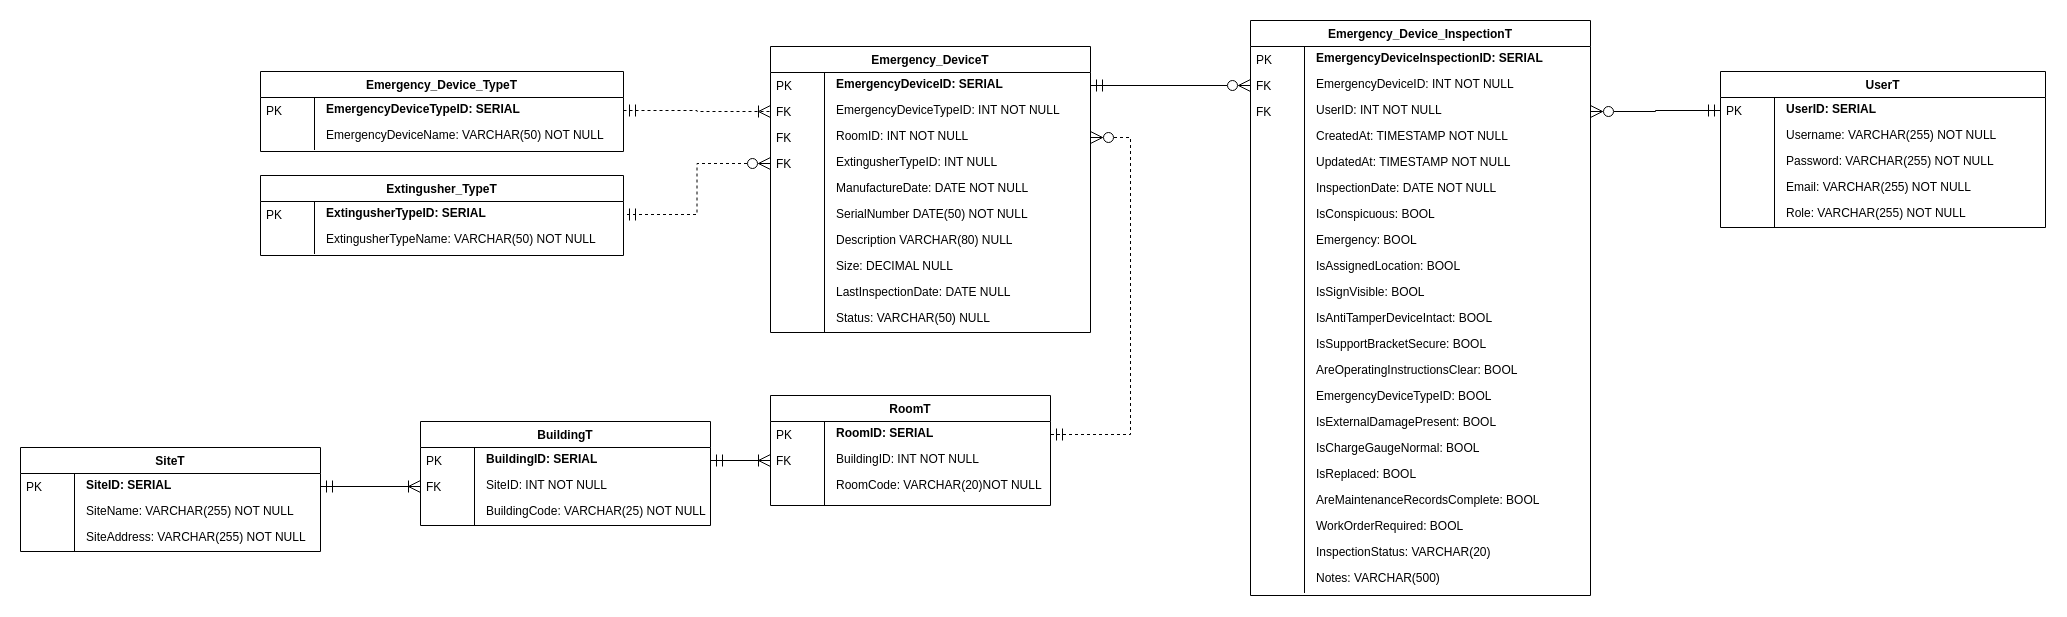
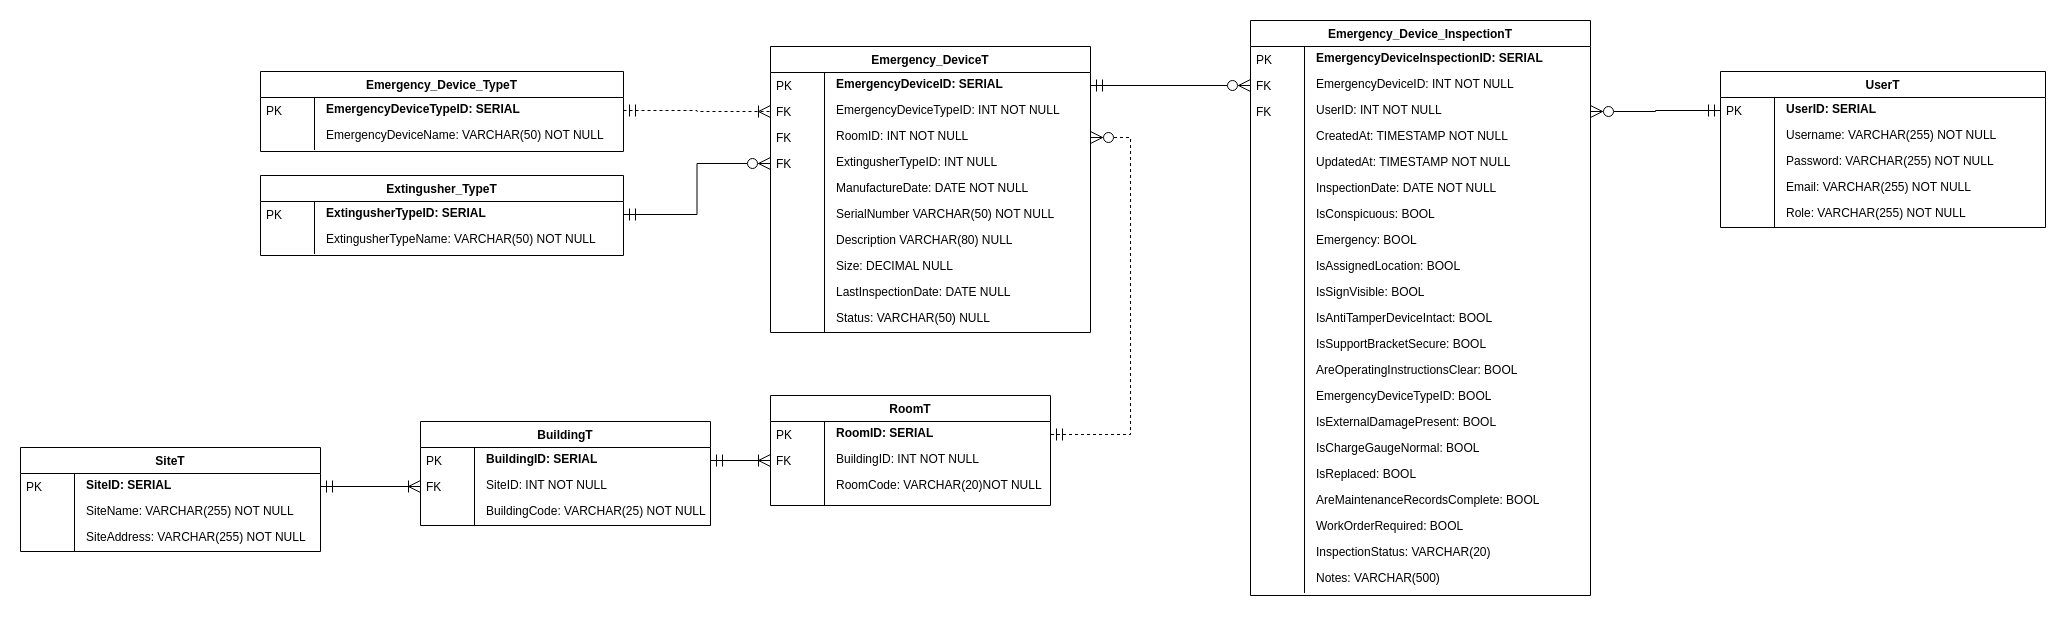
(697, 201) -> (697, 201)
(929, 214) -> (939, 214)
